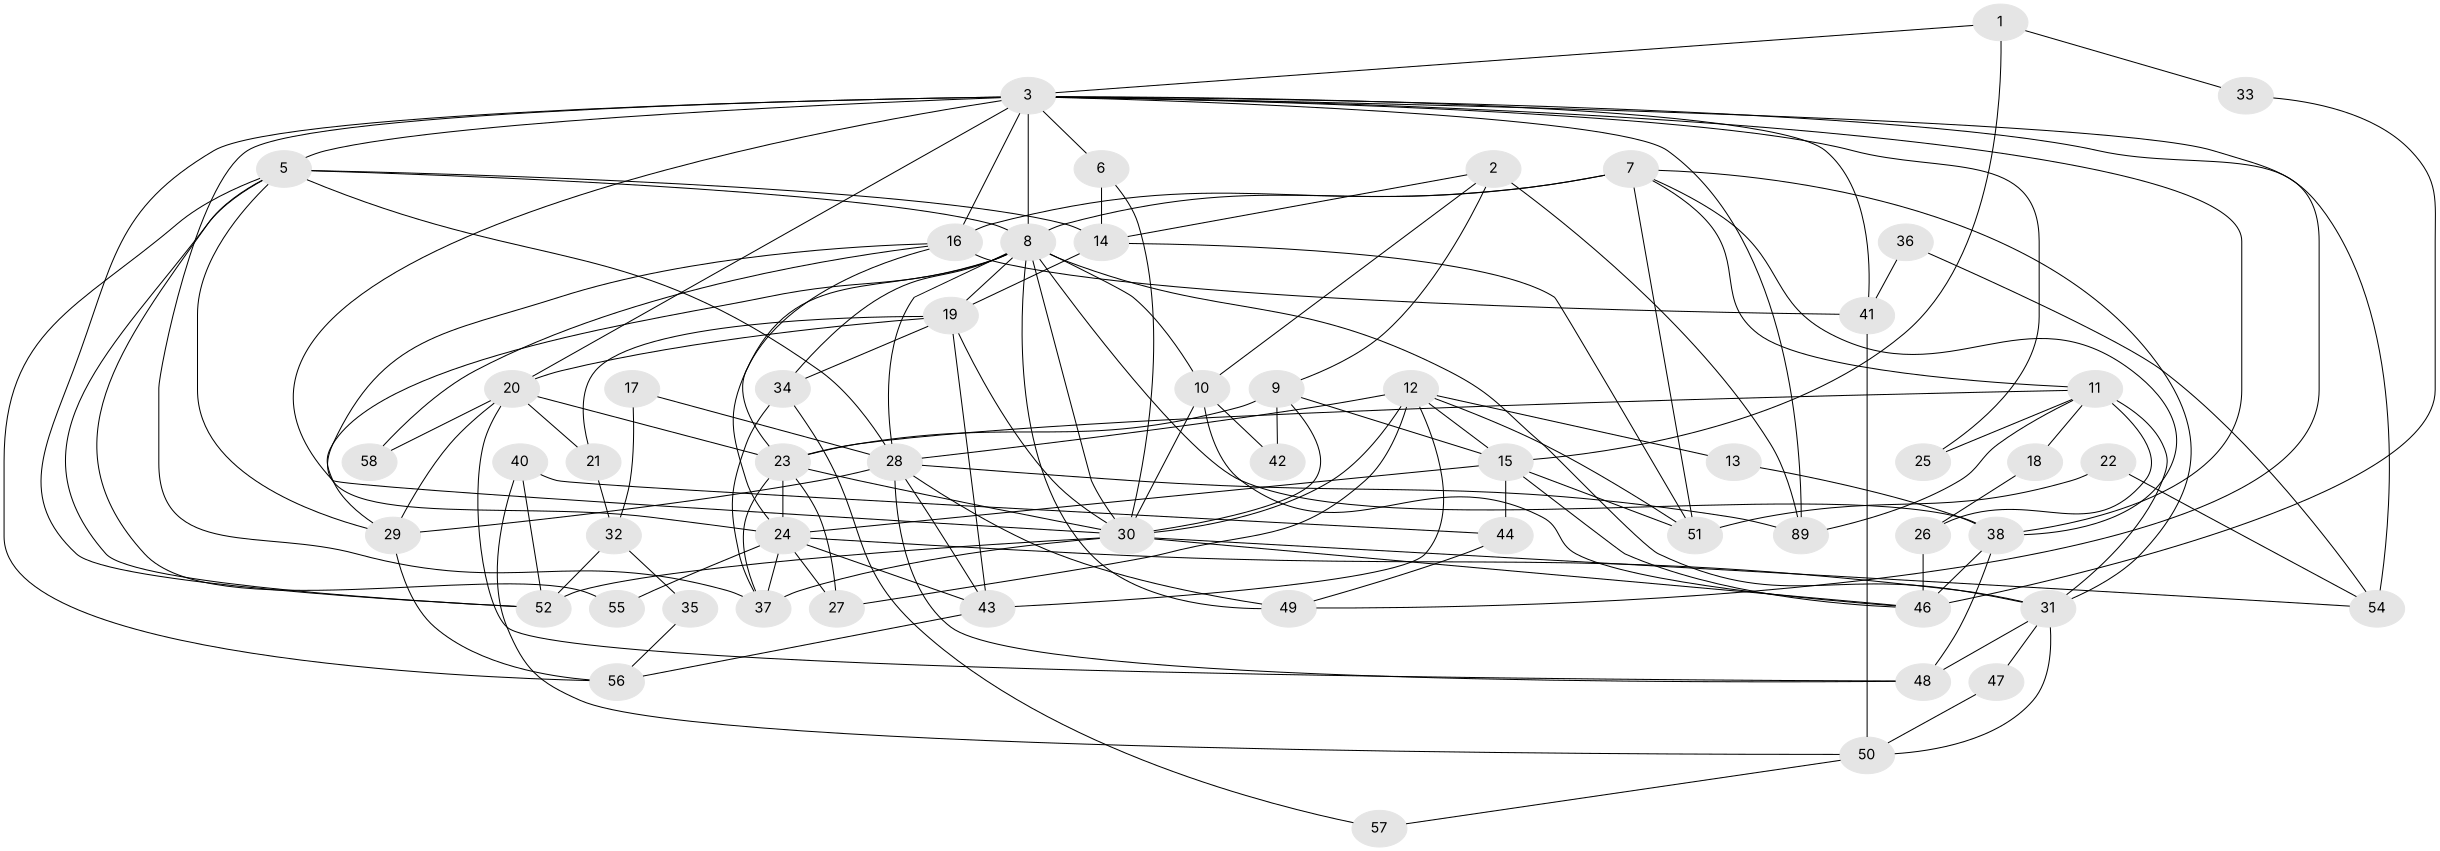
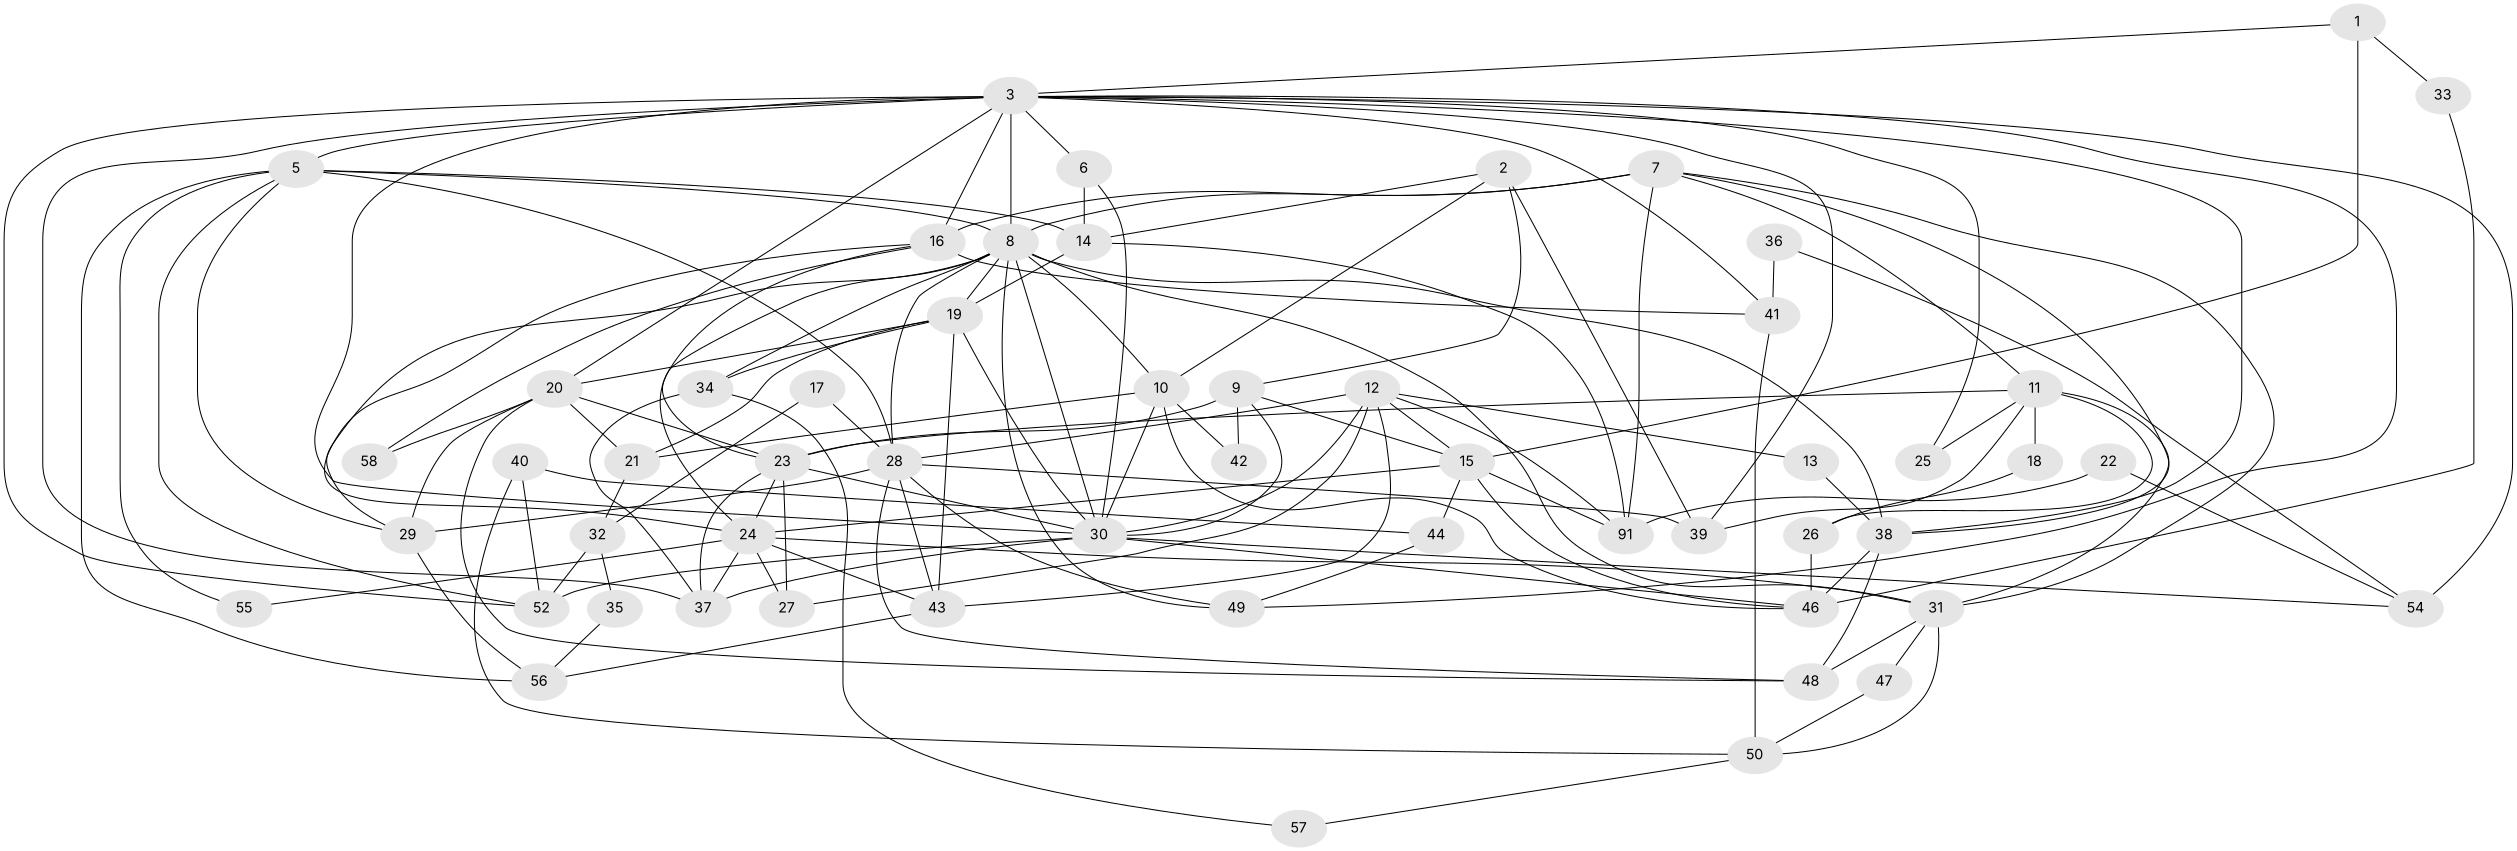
none -> (909, 422)
(1695, 535) -> (1626, 535)
(1801, 535) -> (1699, 535)
